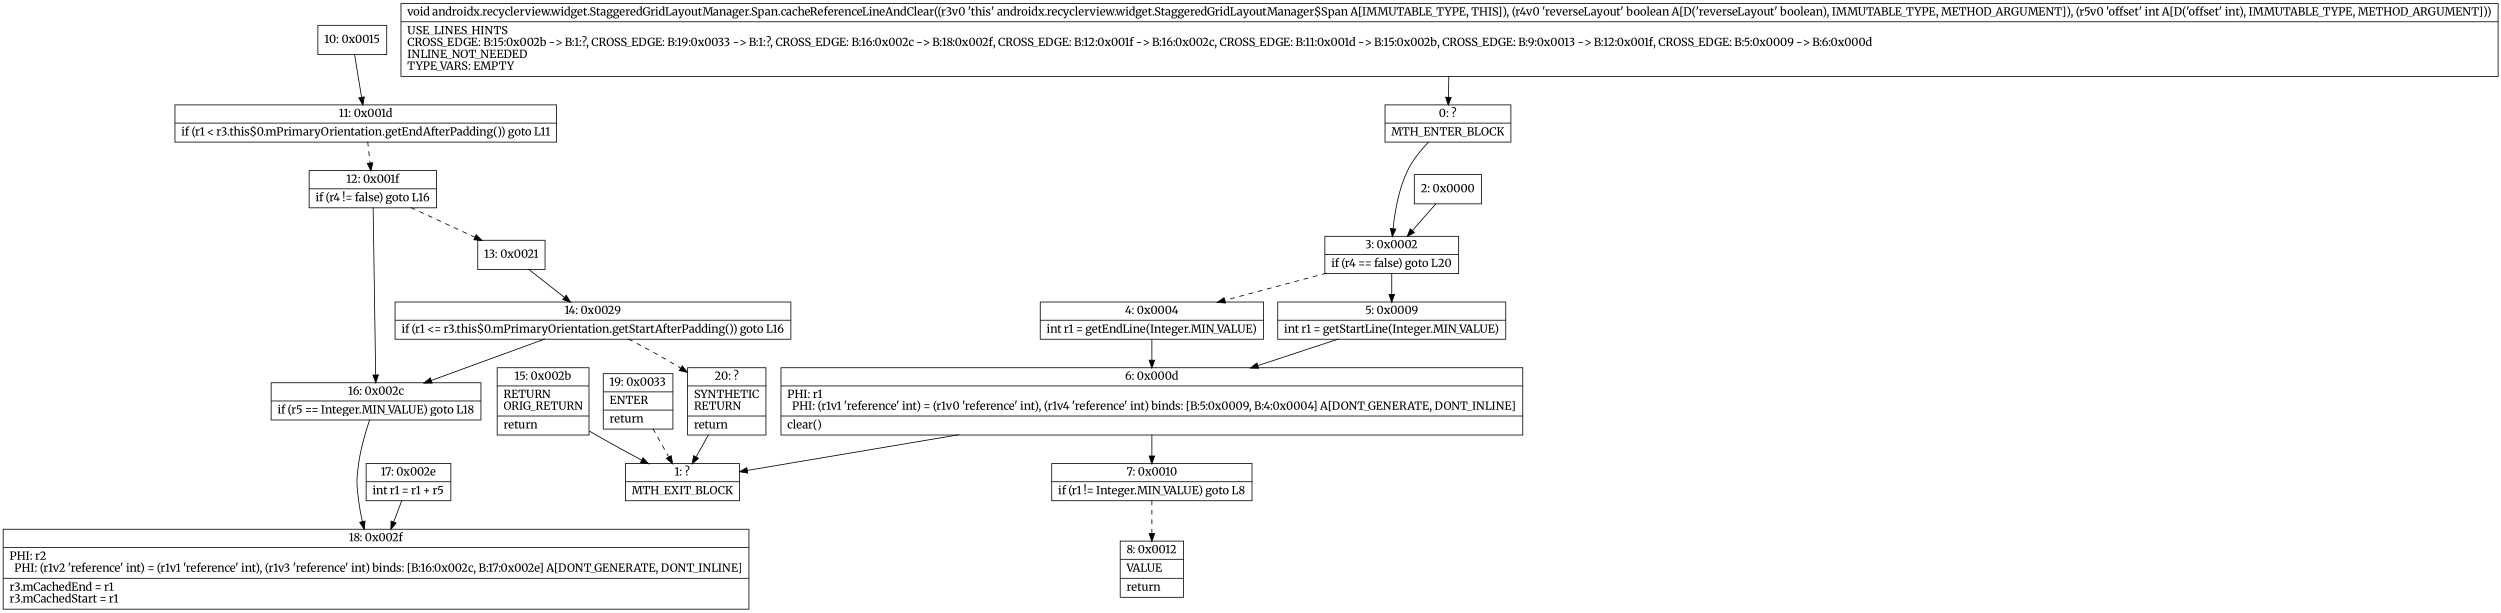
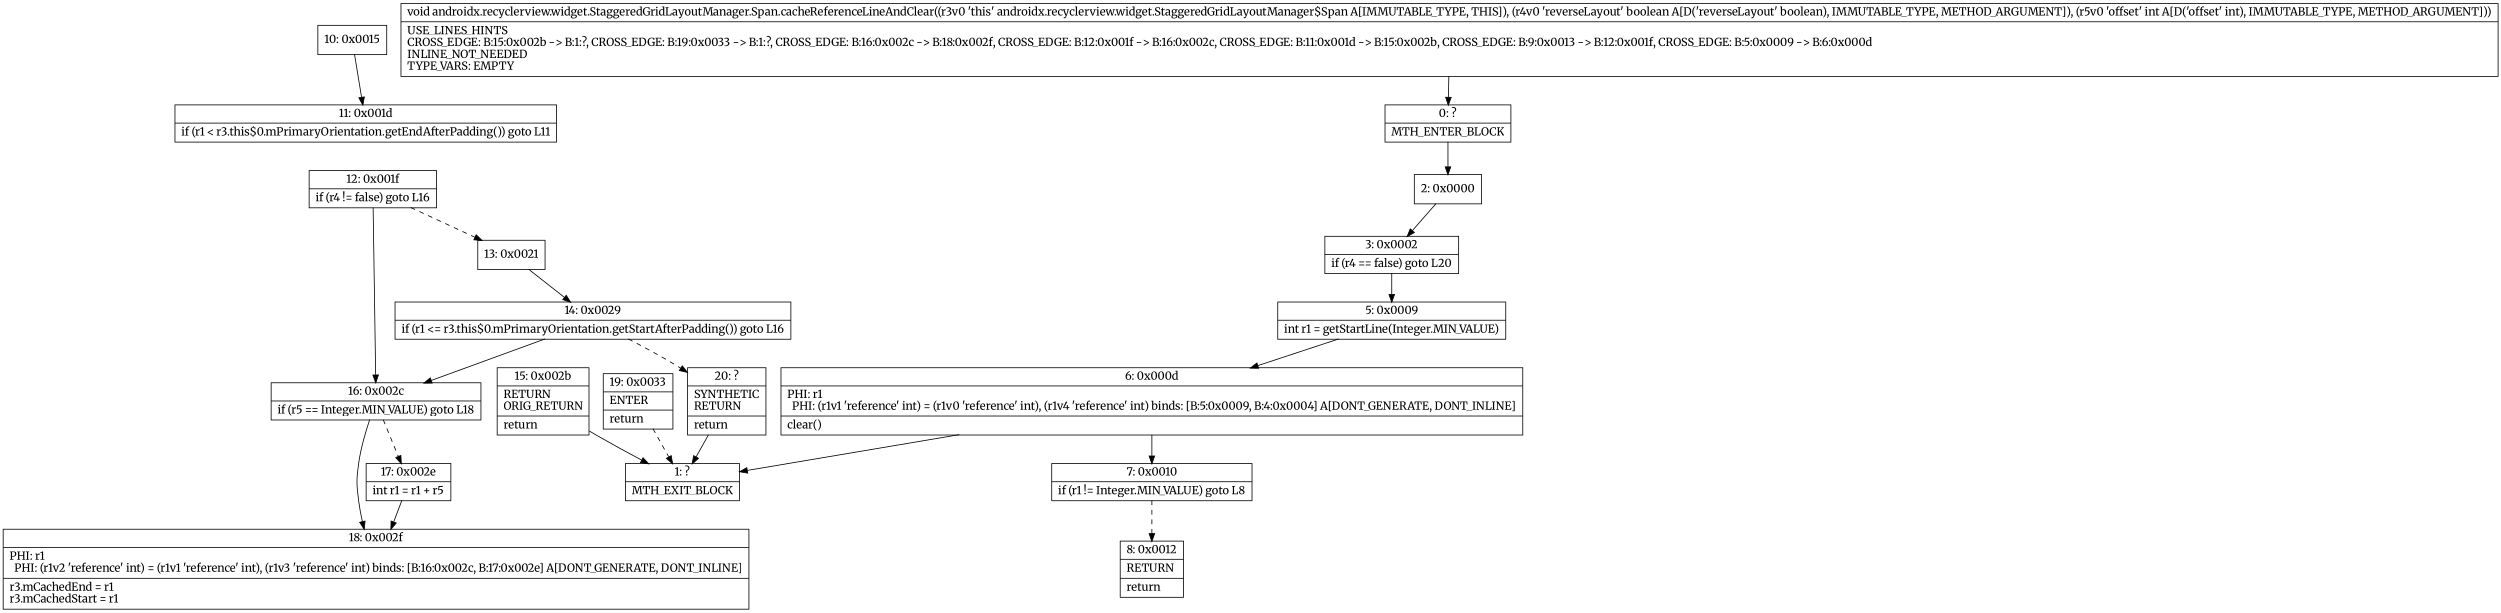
(369, 152) -> none
(1403, 182) -> (1448, 154)
(1152, 321) -> none
none -> (391, 438)
(29, 557) -> (28, 557)
(1145, 568) -> (1150, 568)
